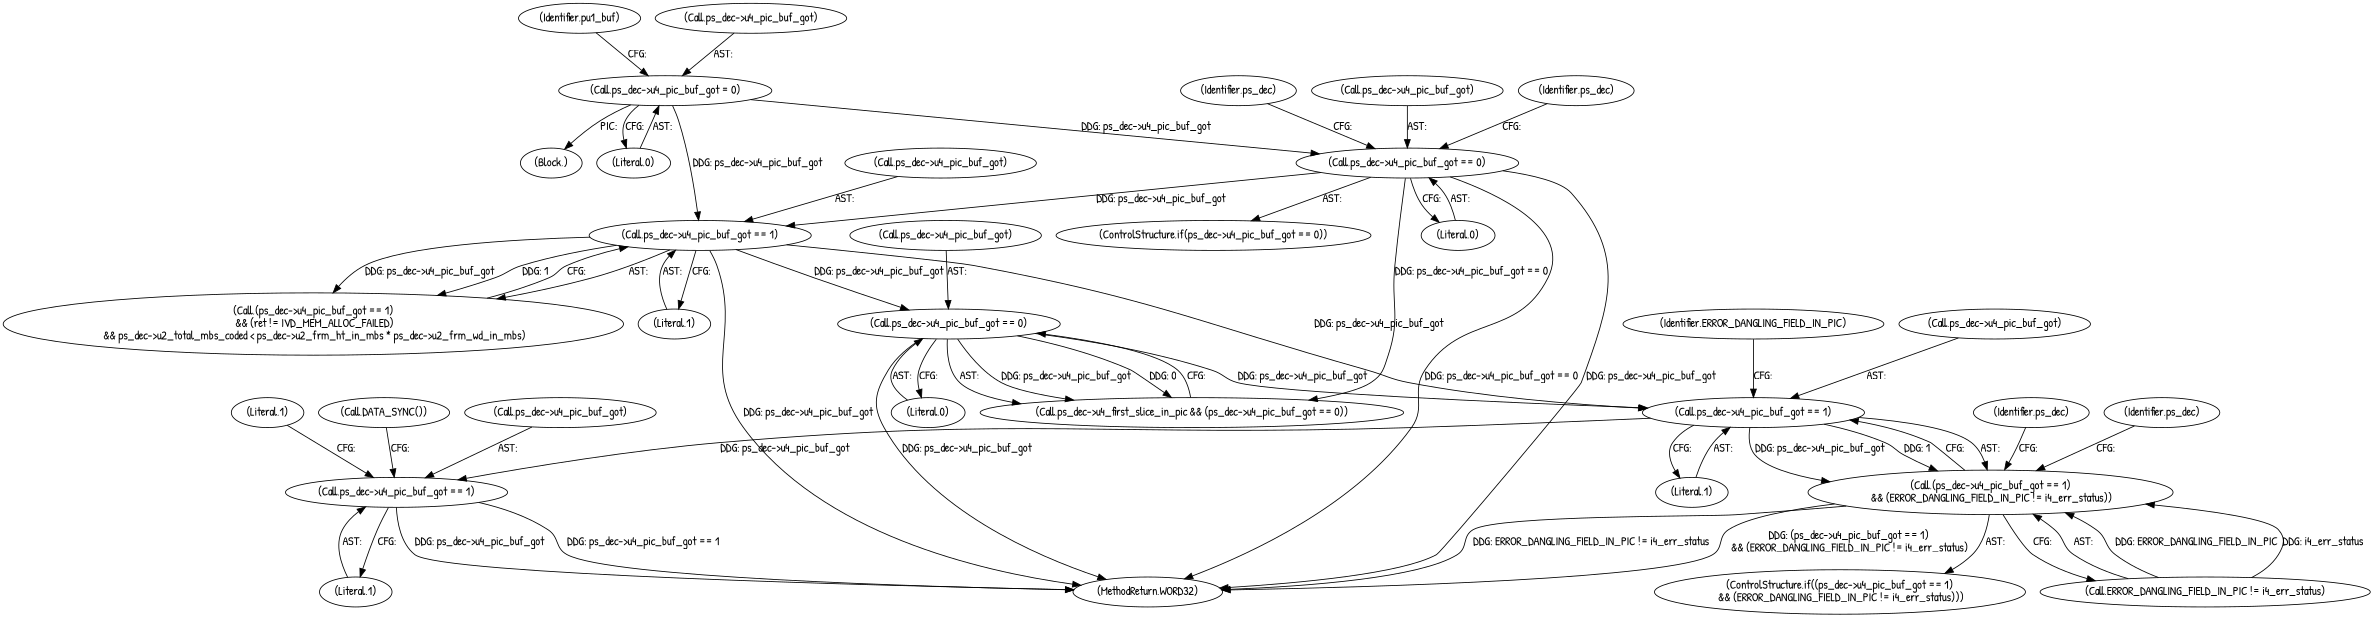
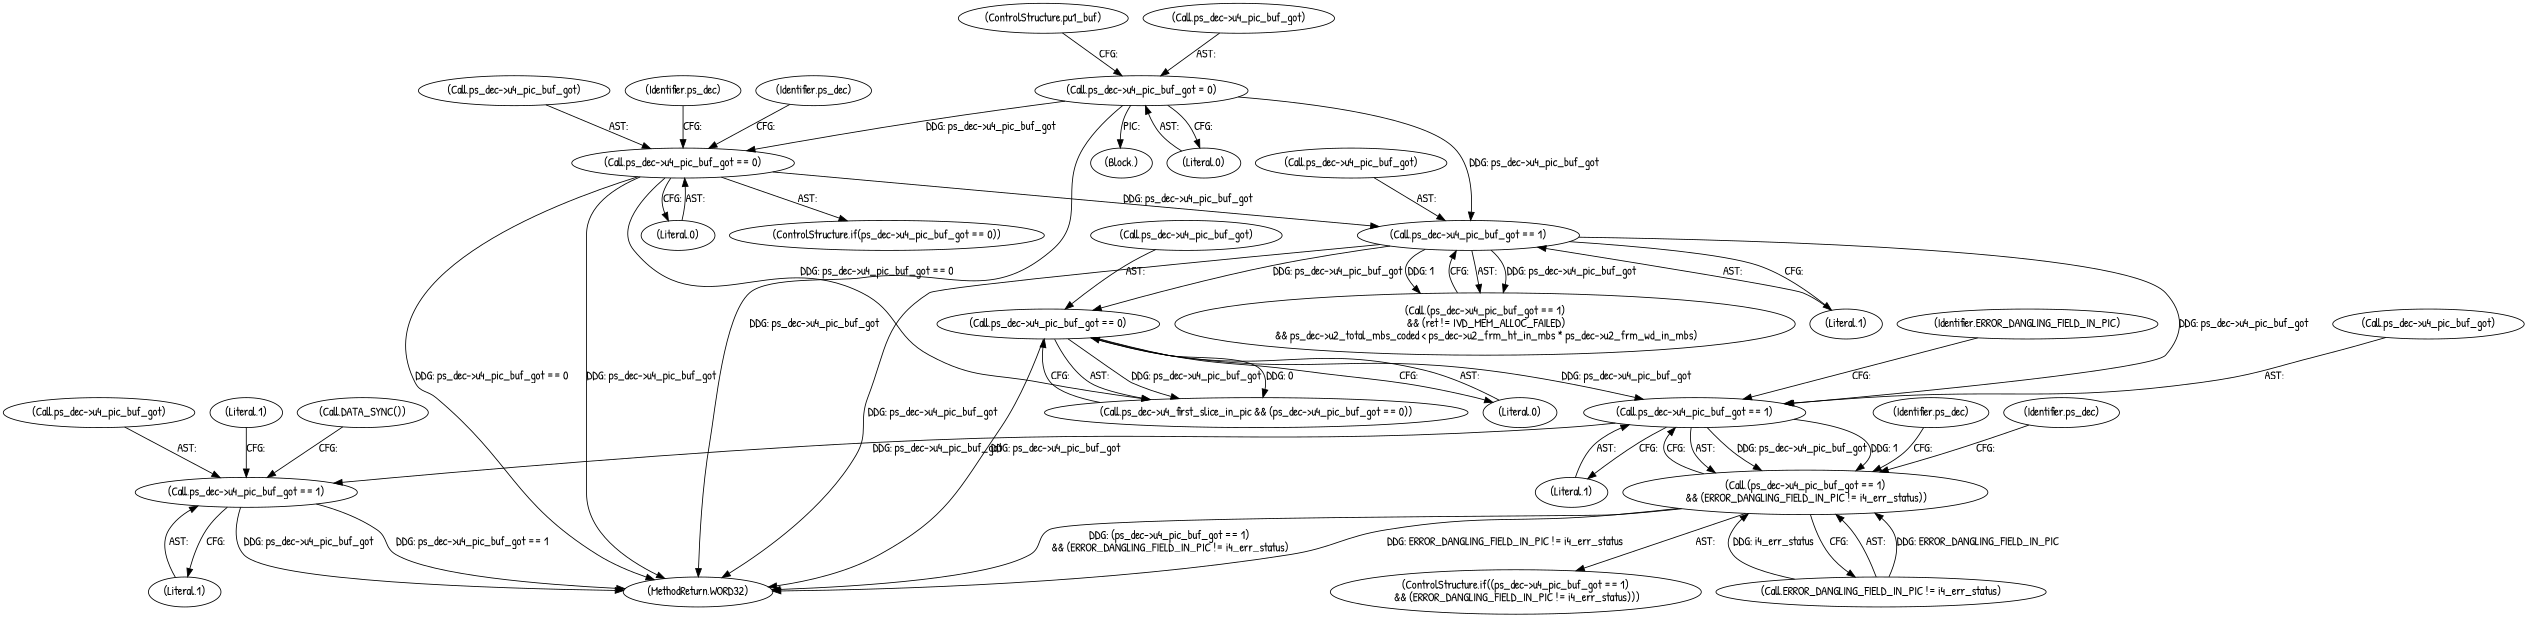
(580, 18) -> (1043, 18)
none -> (846, 279)
